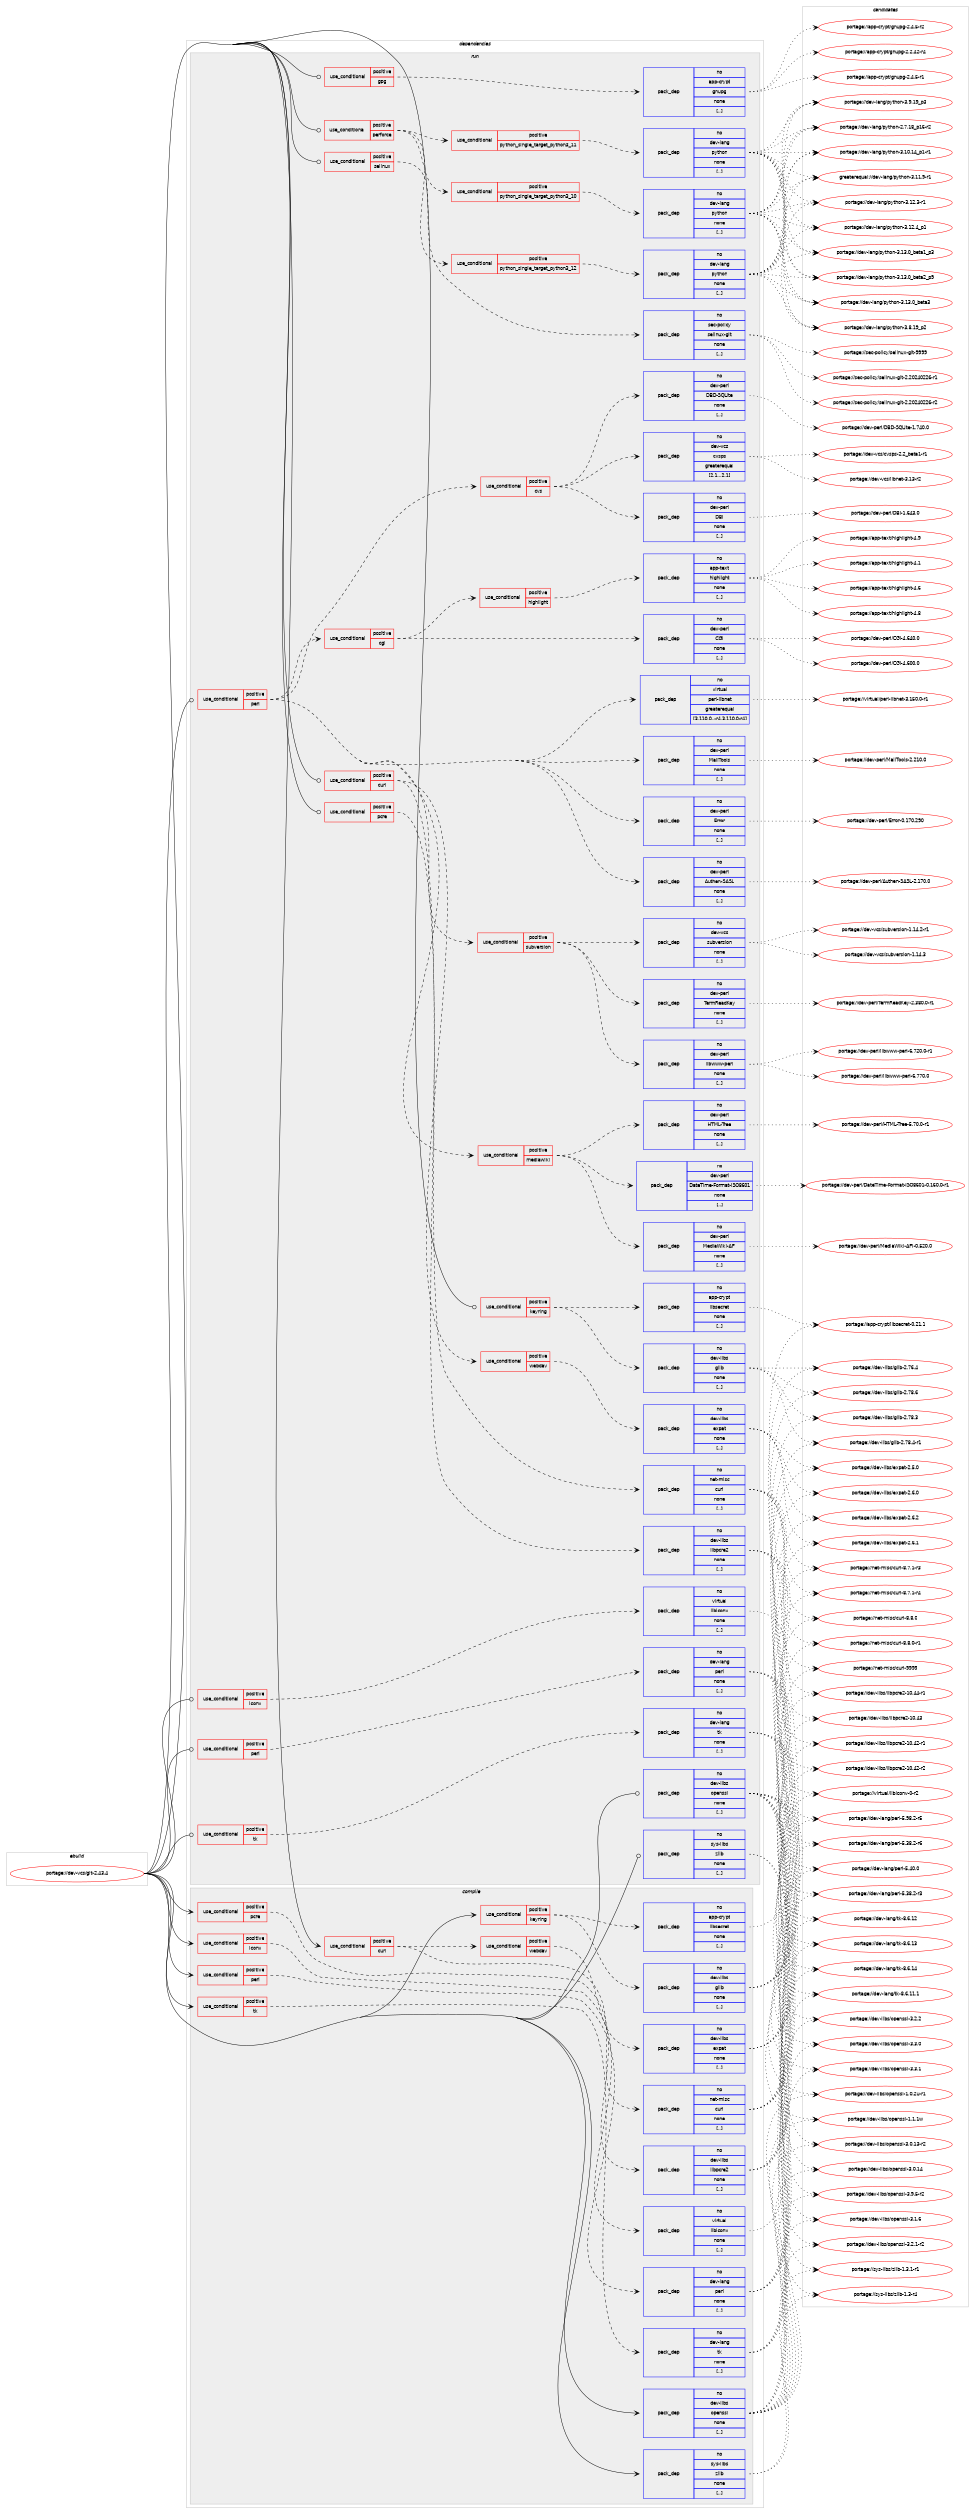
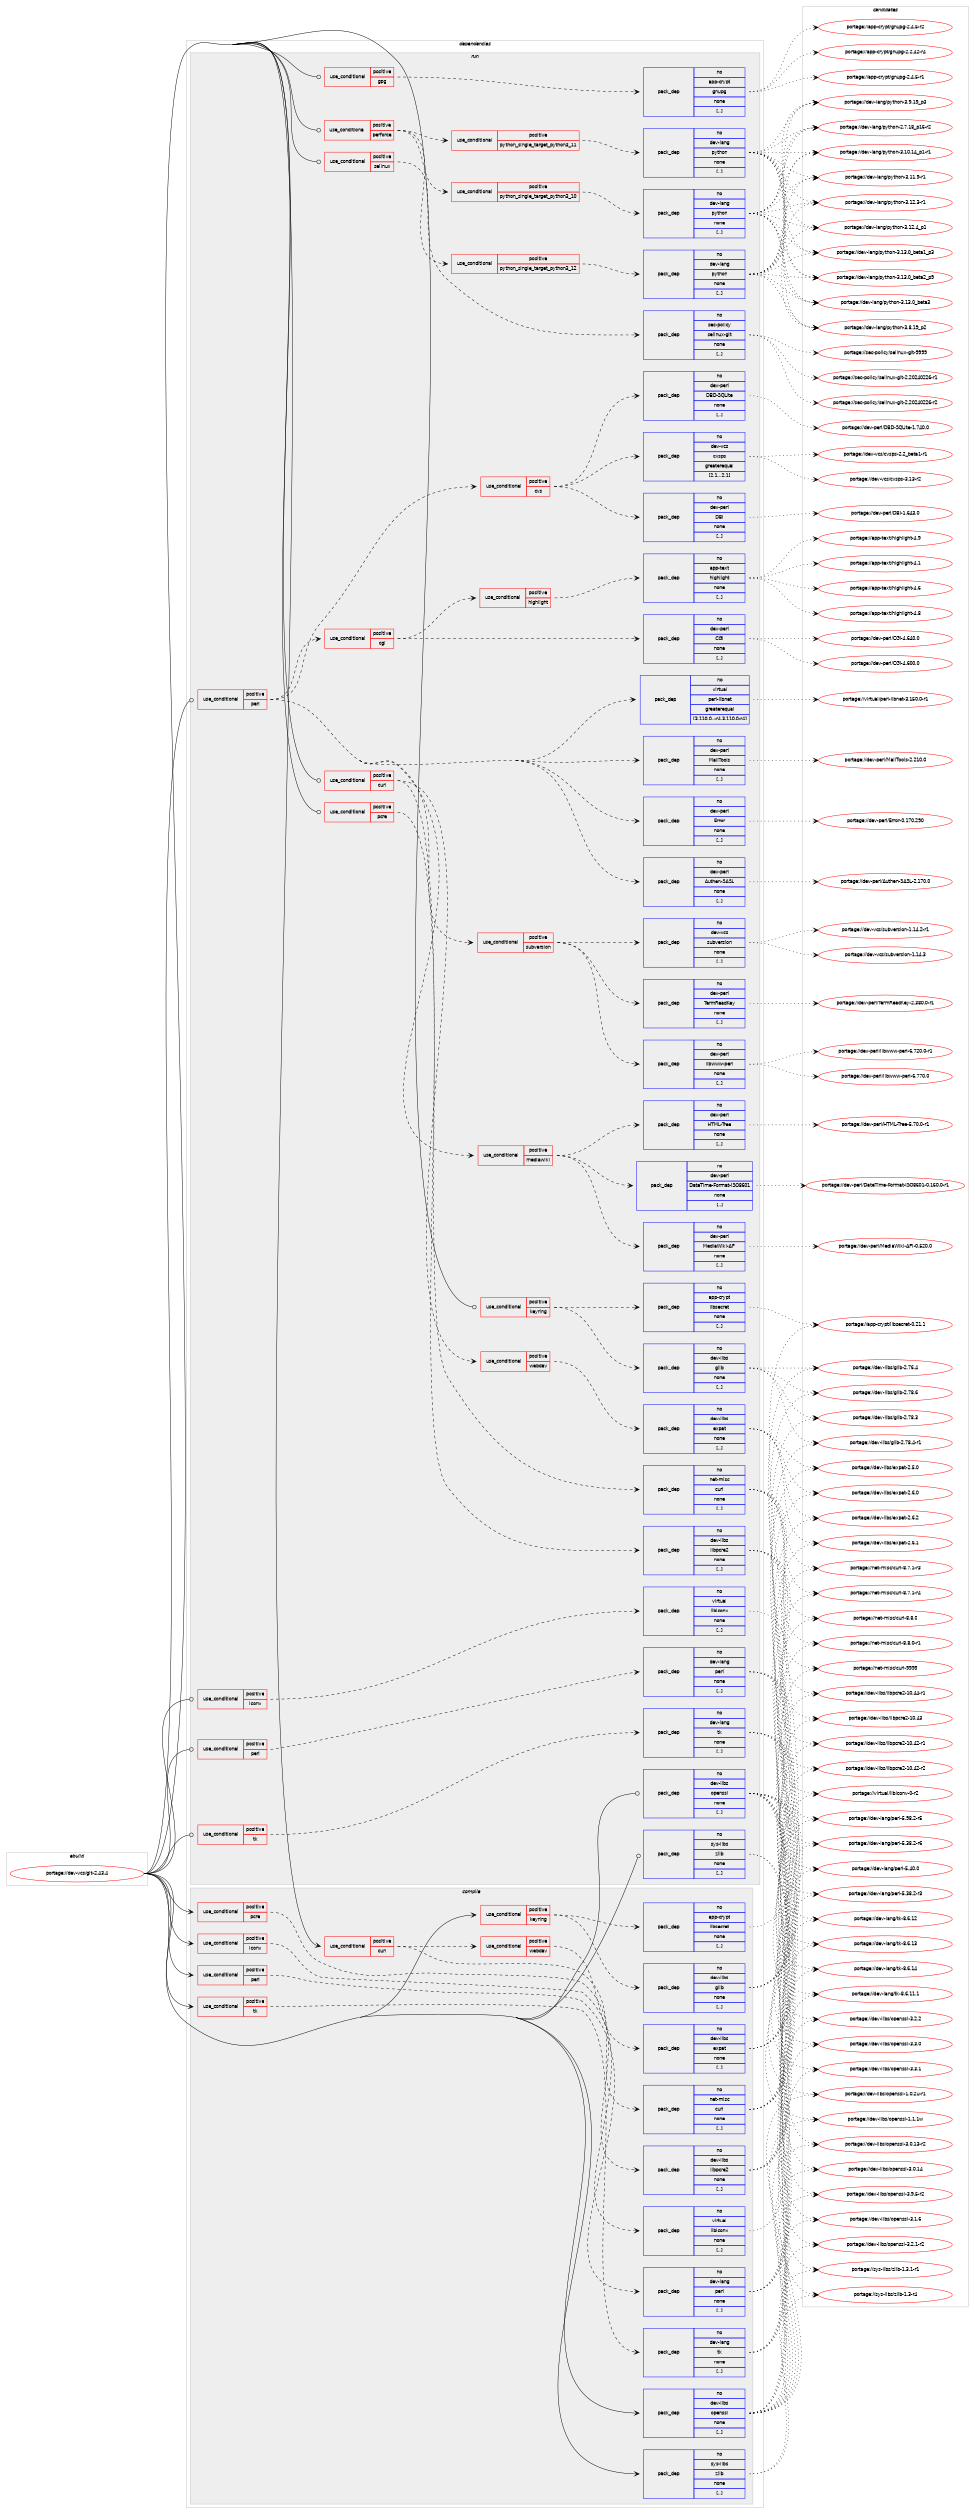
(885, 178) -> (885, 178)
(885, 480) -> (885, 480)
